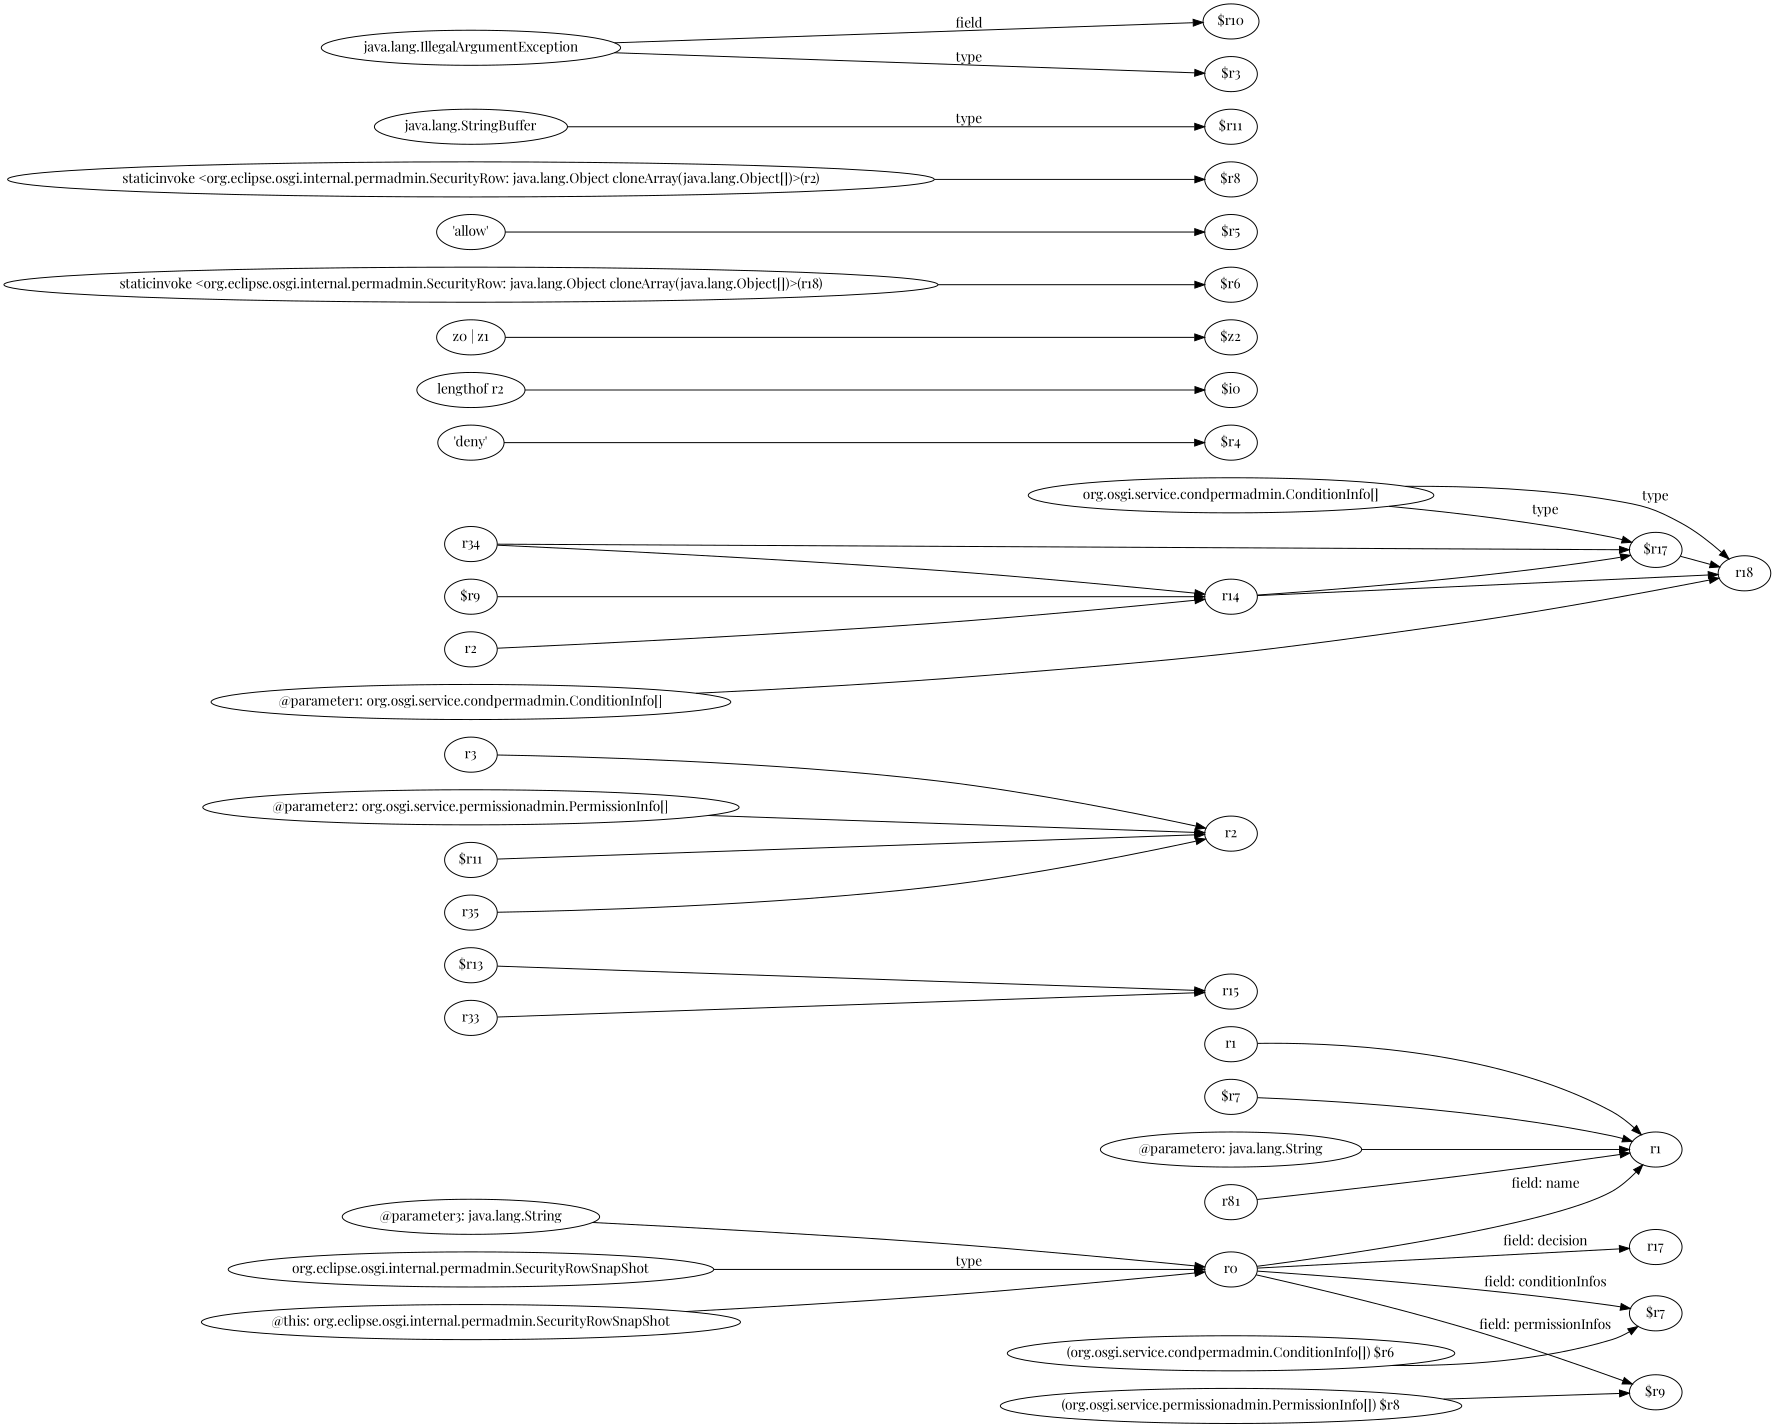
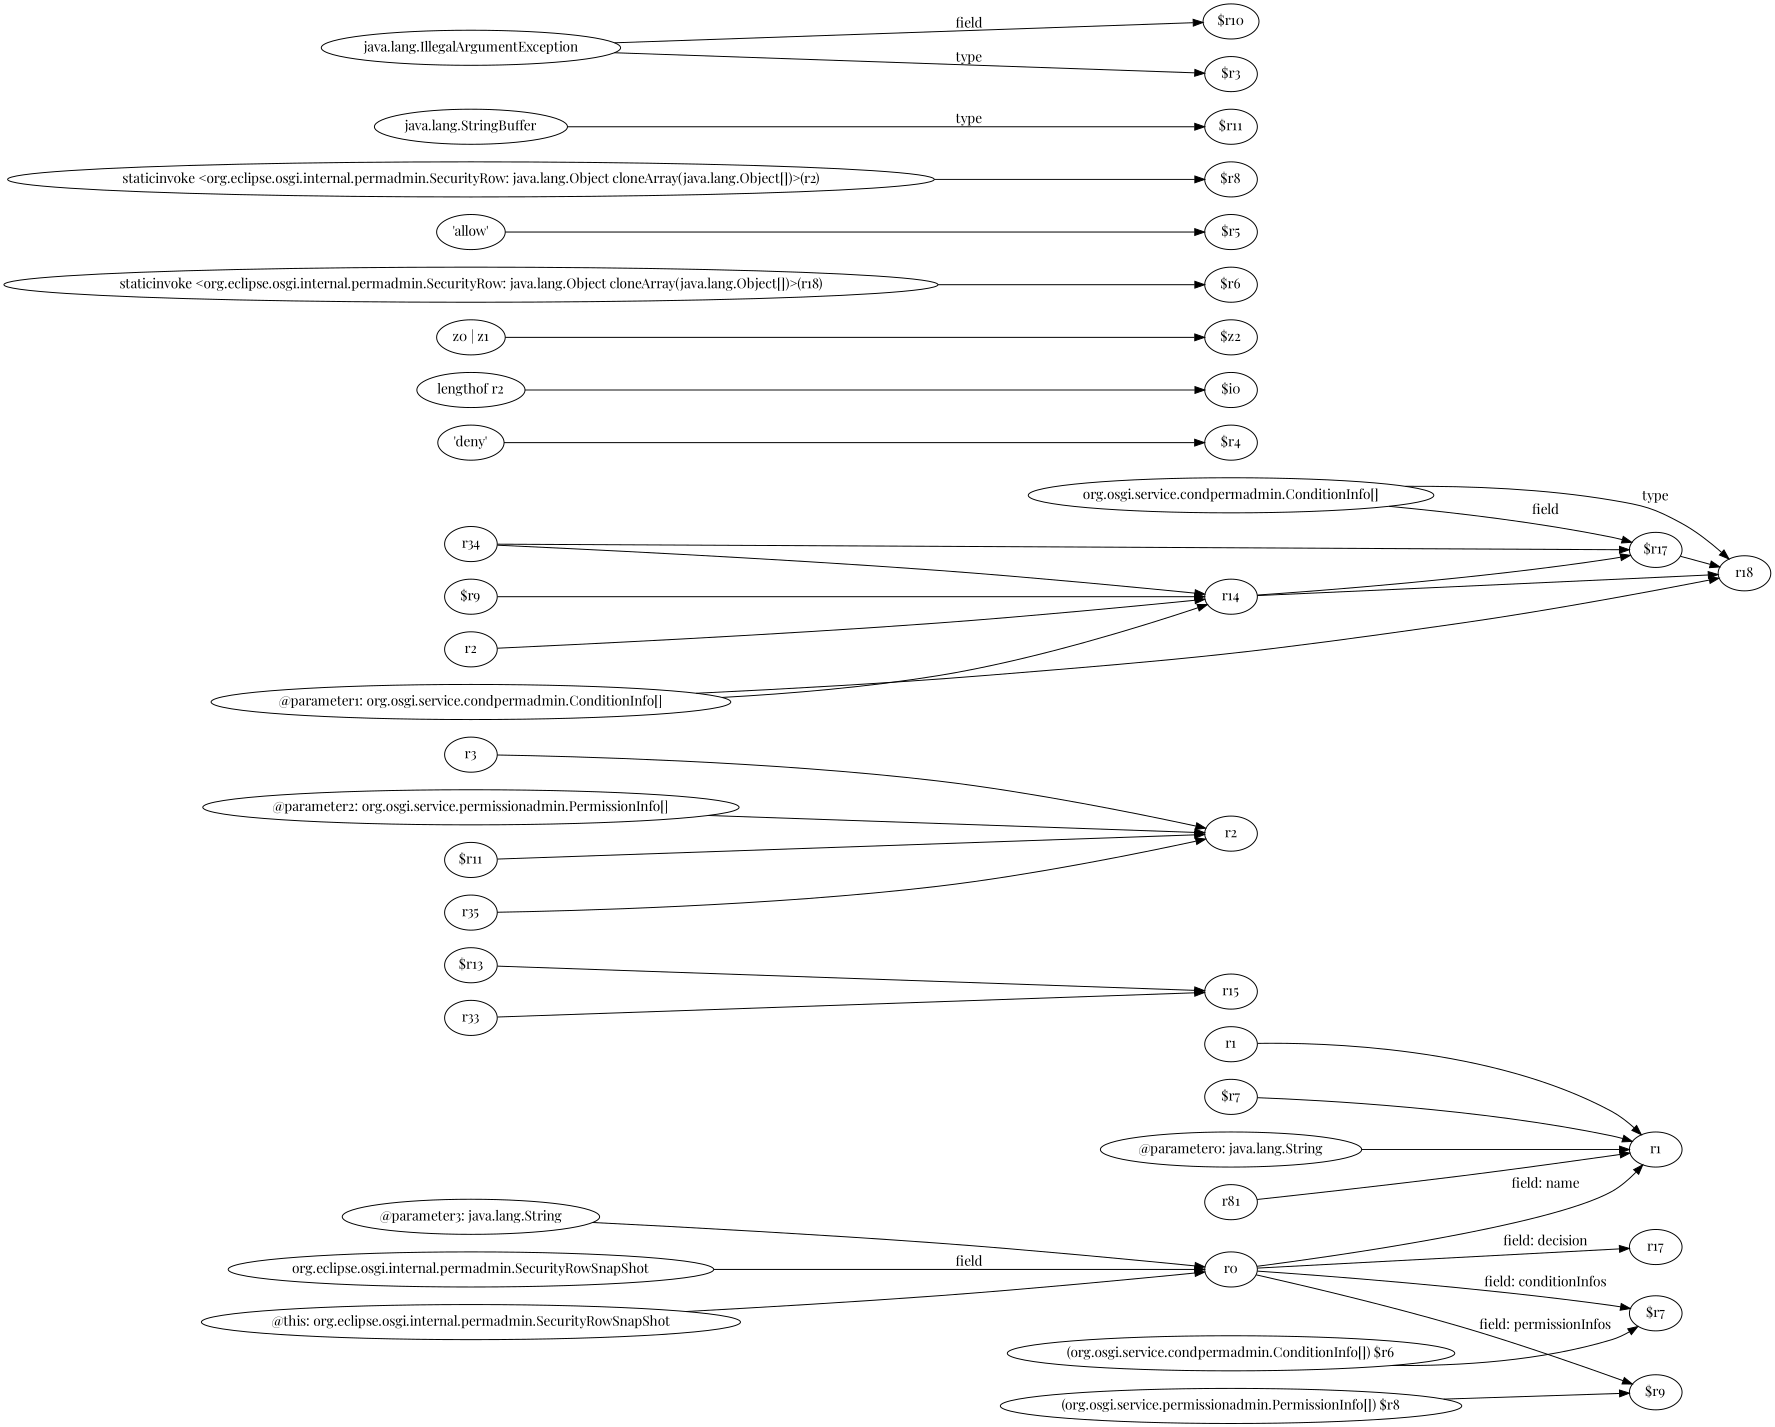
(1546, 510) -> (1546, 510)
none -> (964, 671)
(969, 1262) -> (969, 1262)
